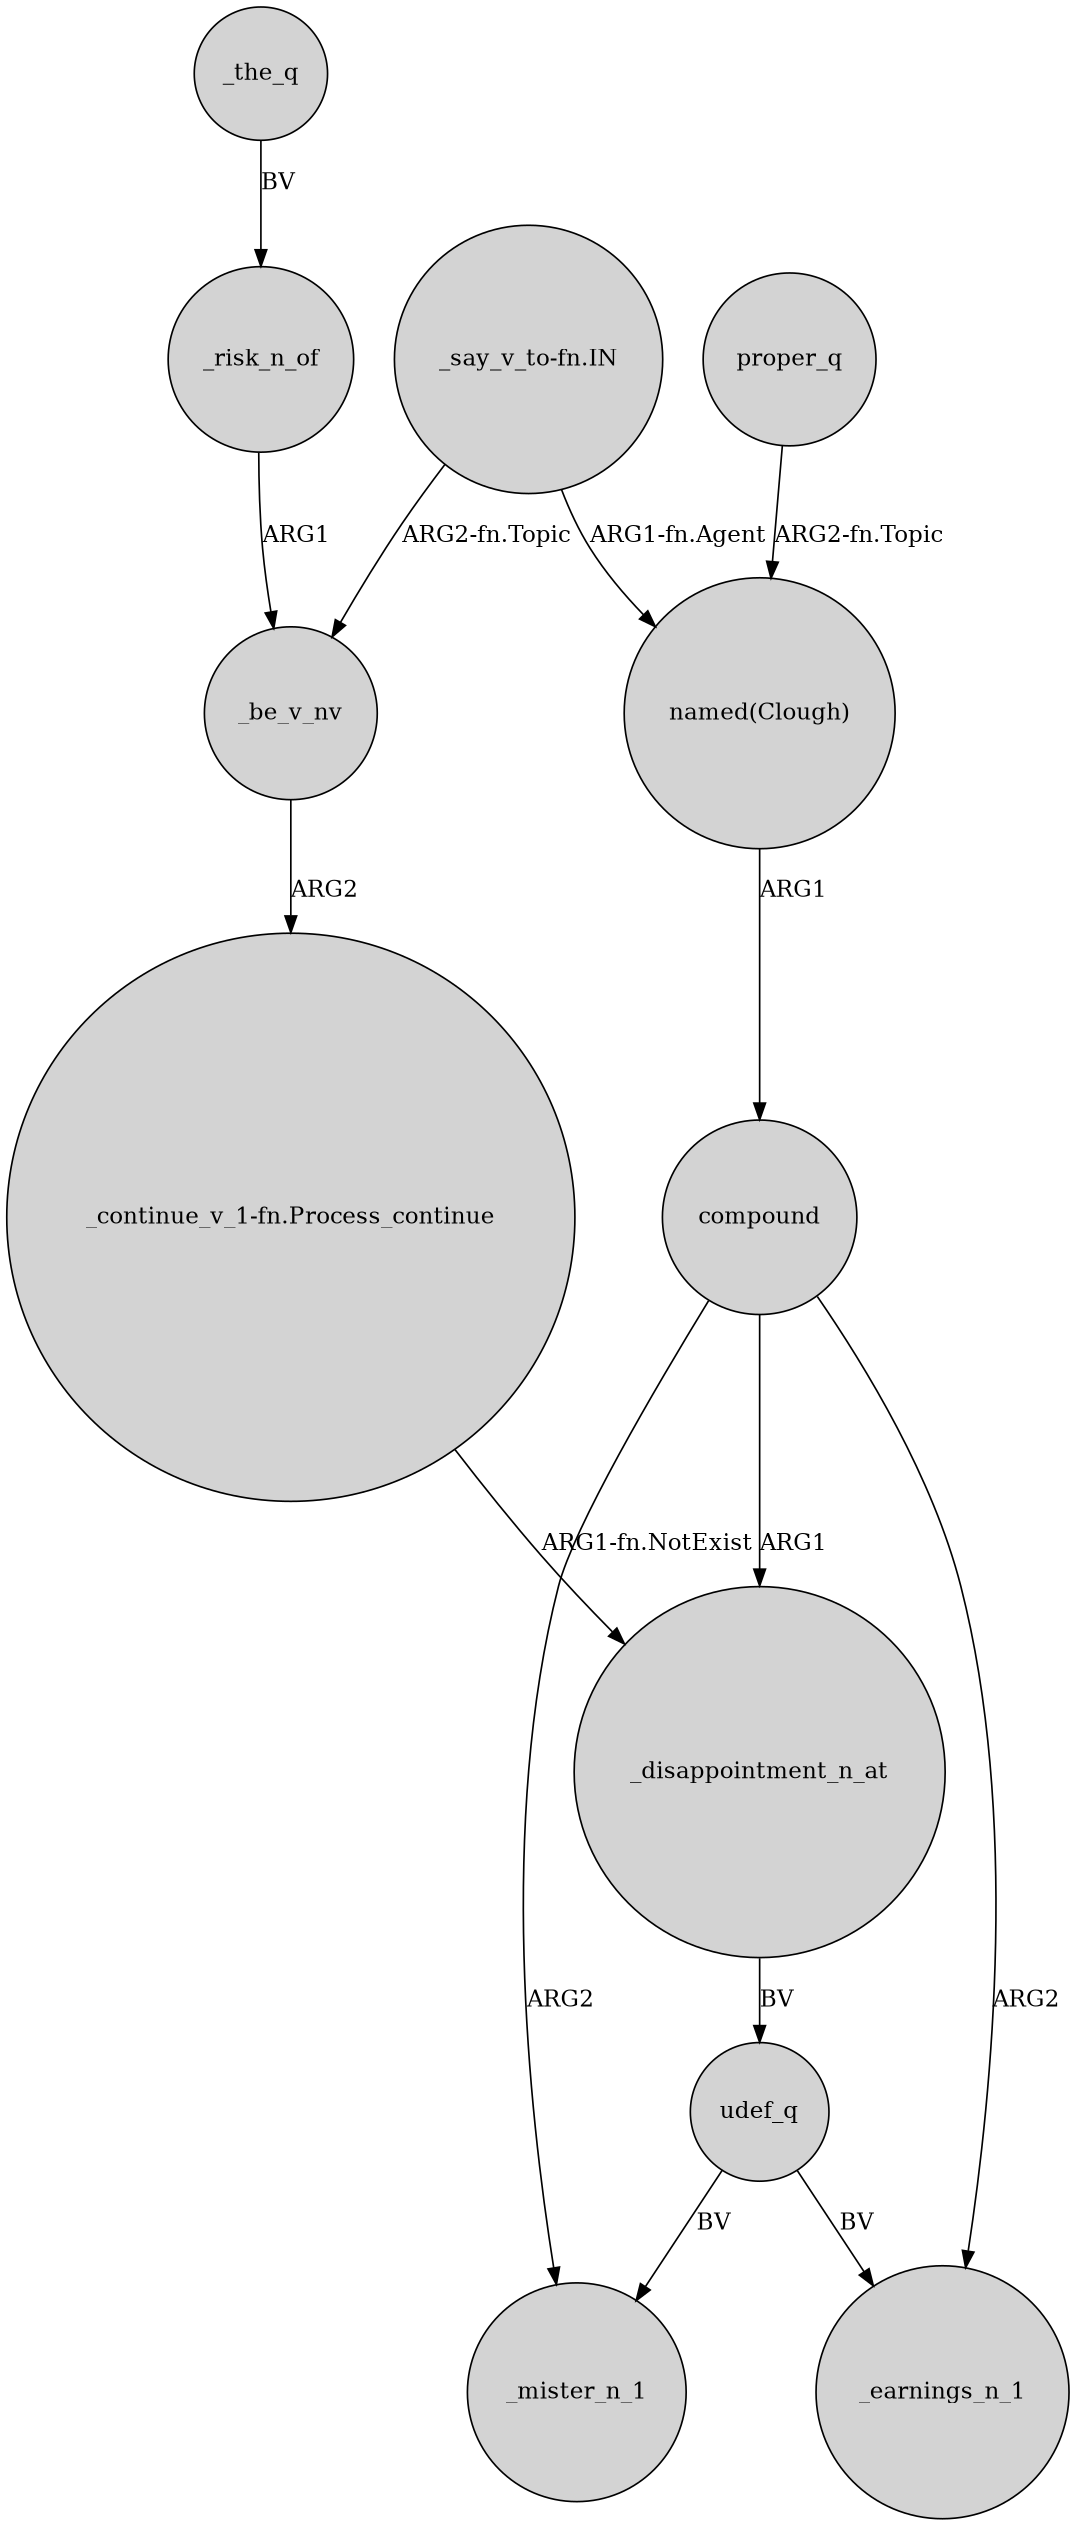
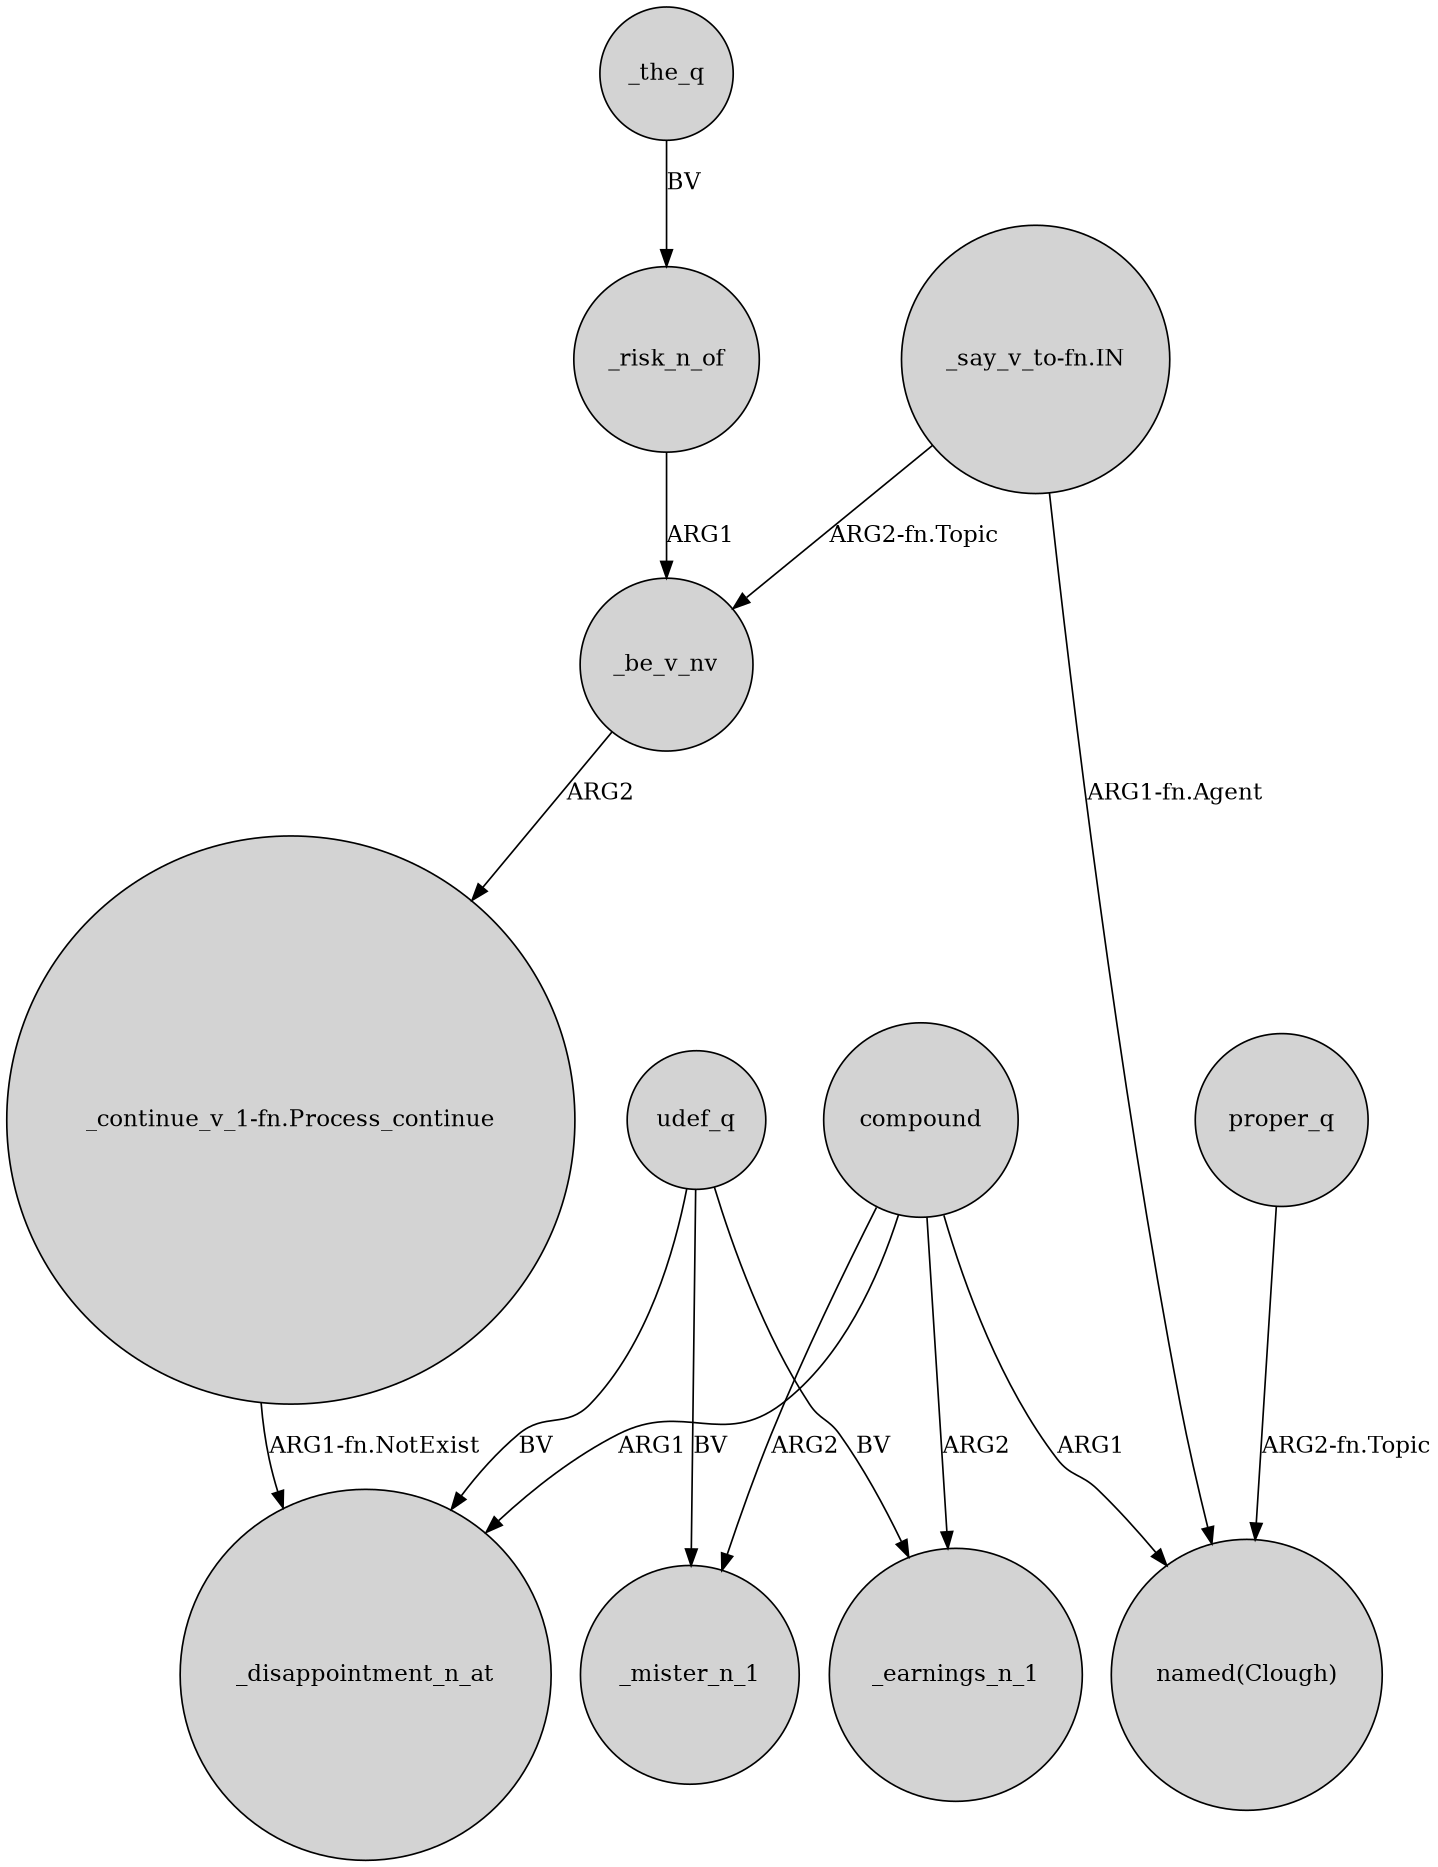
(760, 976) -> (1021, 1403)
(760, 1992) -> (614, 1375)
